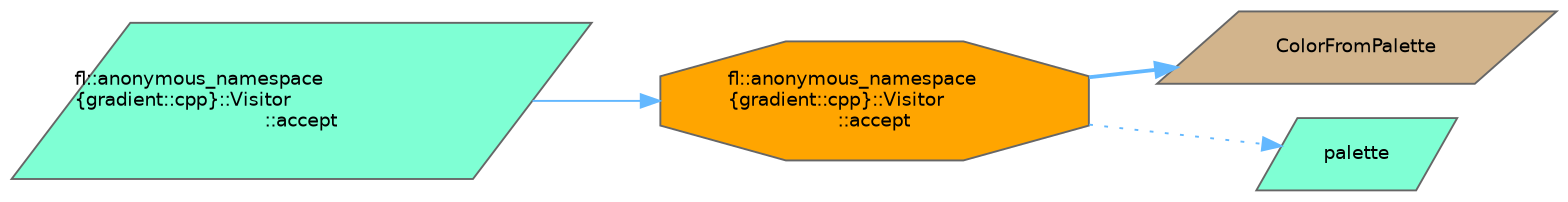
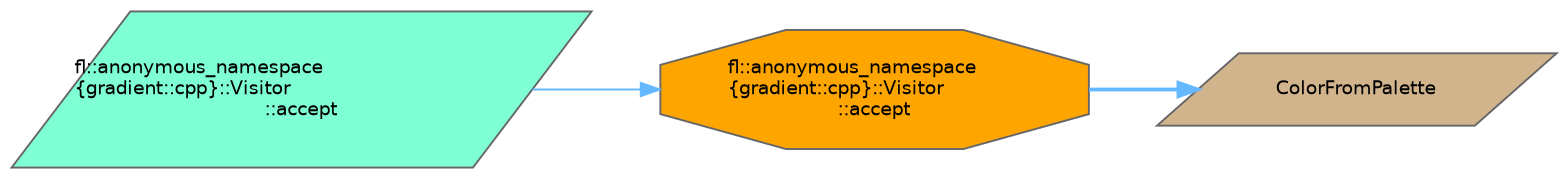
(1357, 154) -> none
